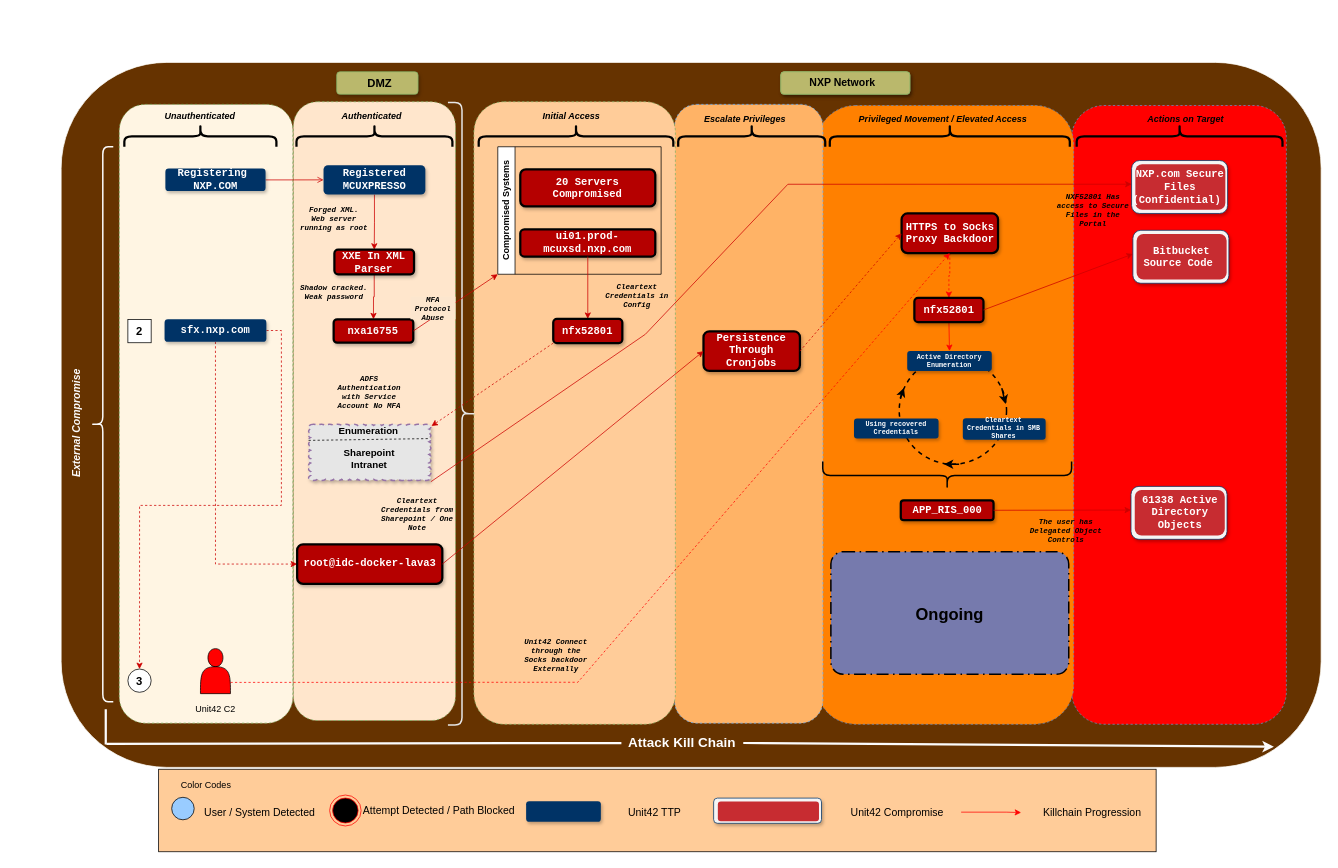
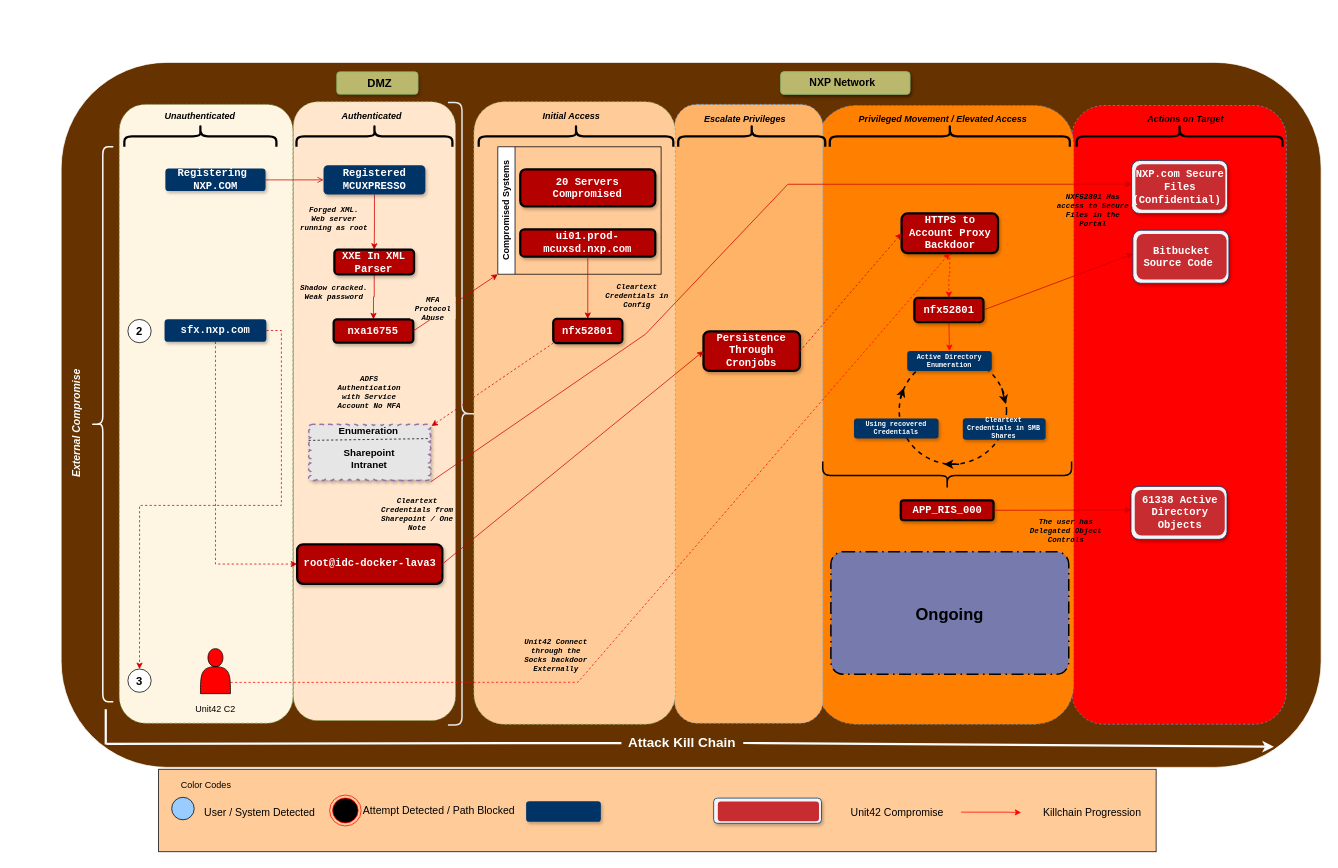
(950, 233) -> (950, 233)
(140, 331) -> (140, 331)
(655, 813) -> none
